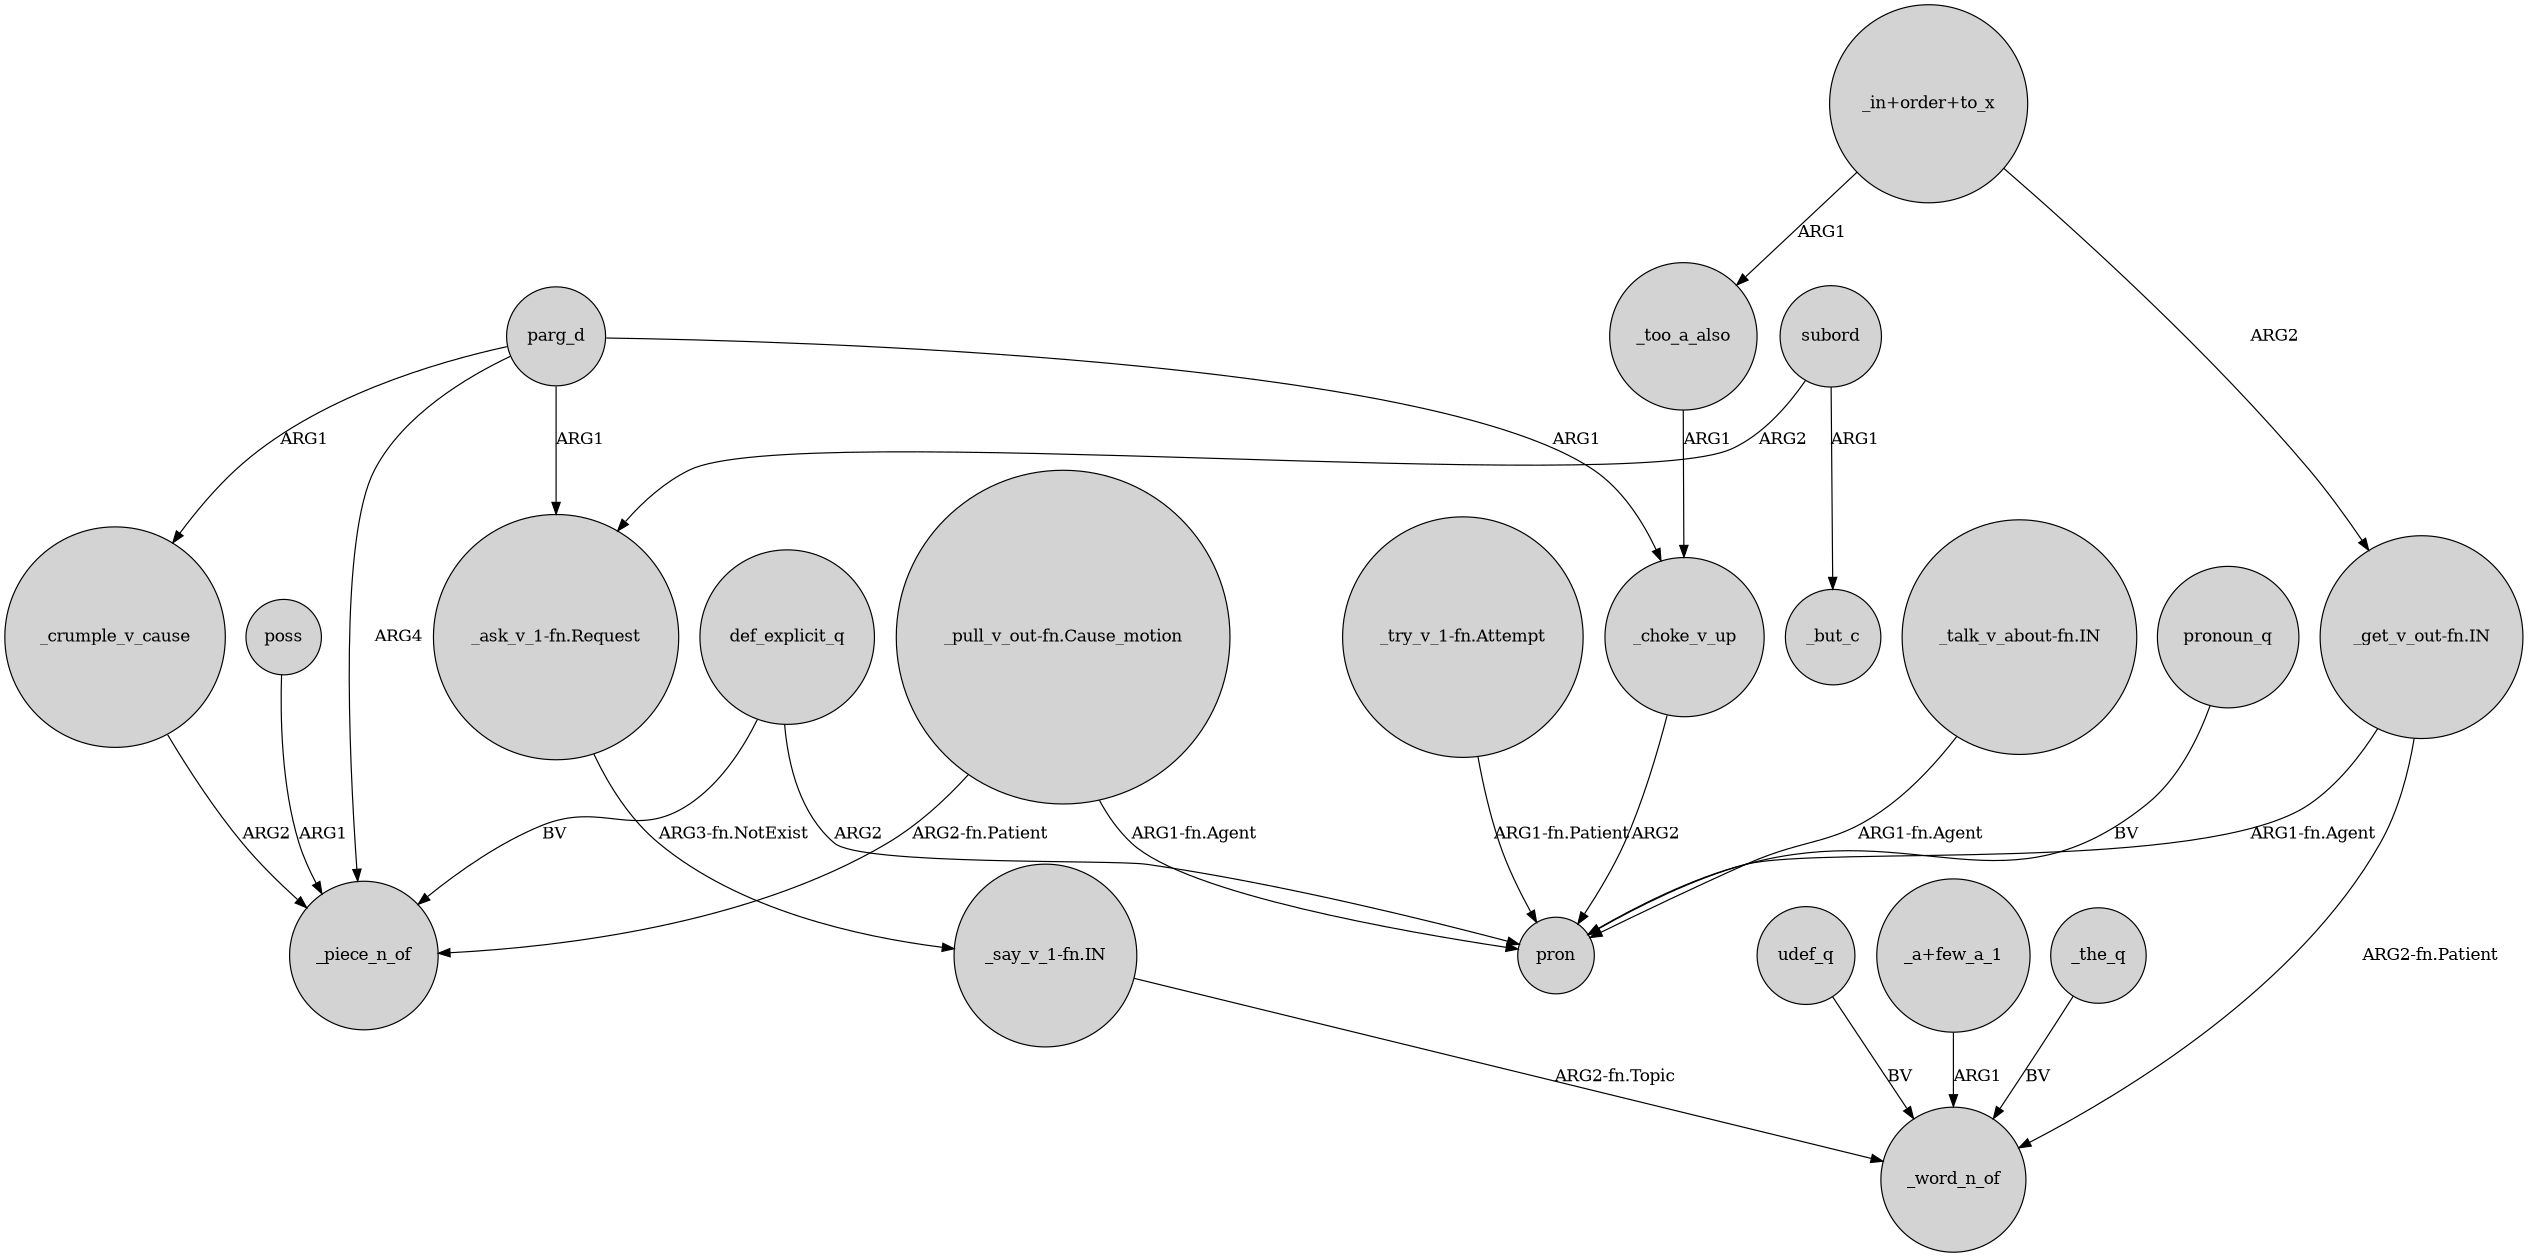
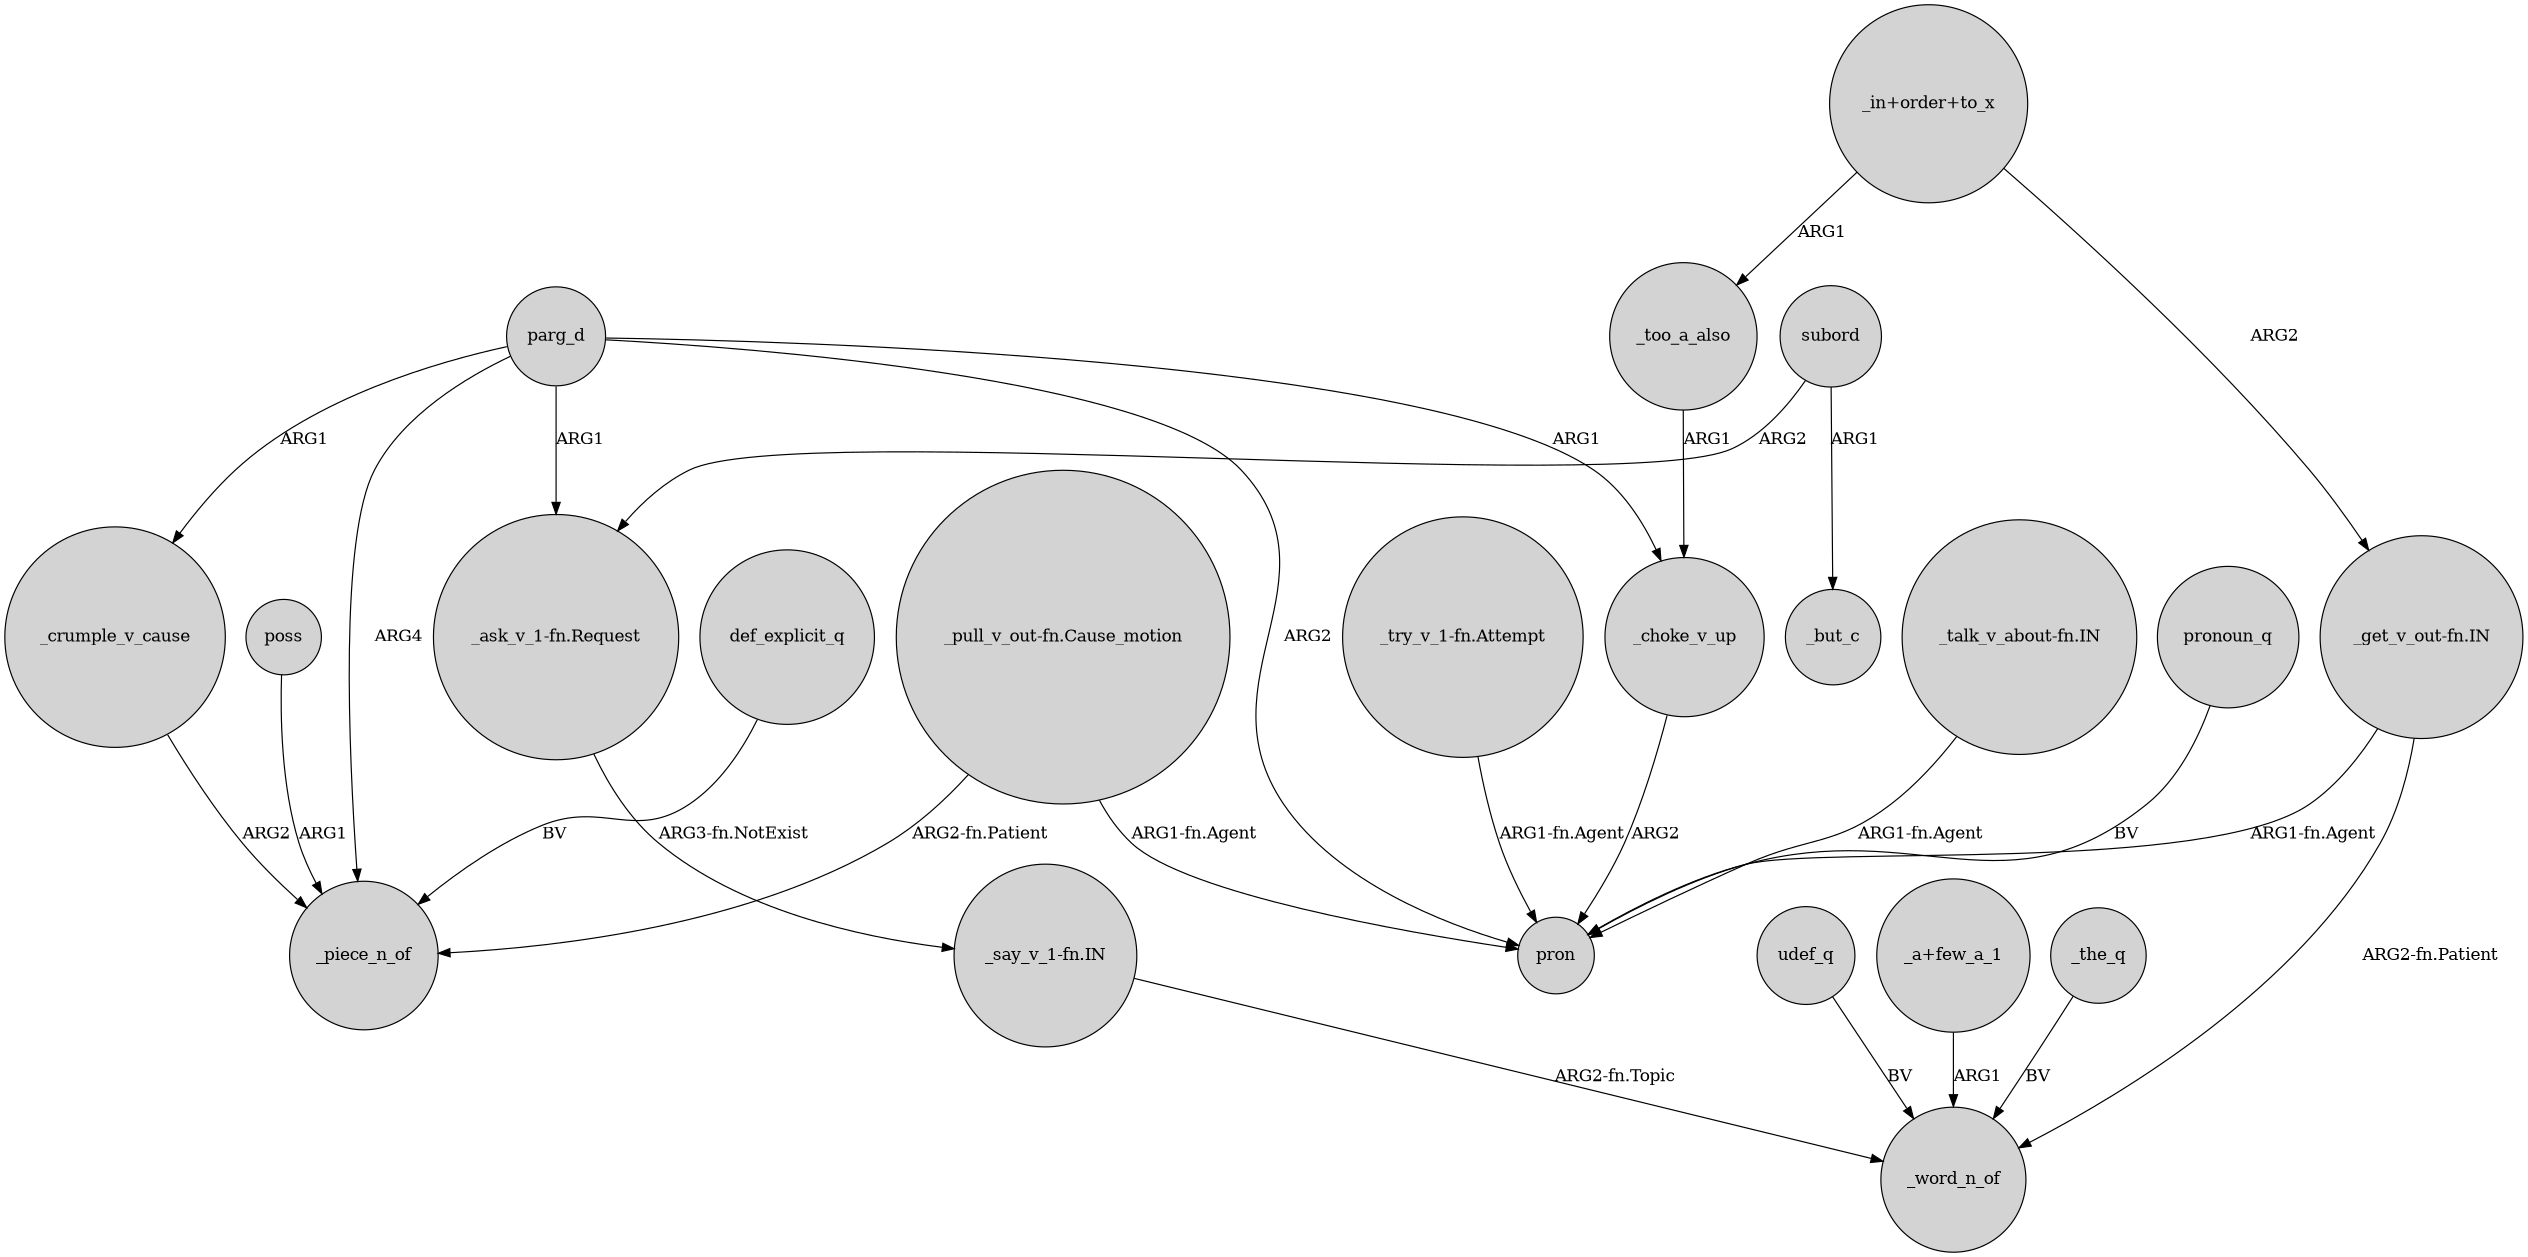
(1562, 834) -> (1562, 834)
(1108, 863) -> (1200, 442)
